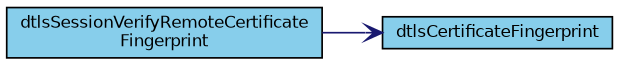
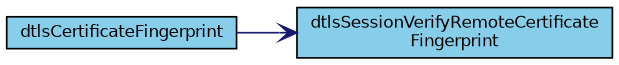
(344, 33) -> (258, 33)
